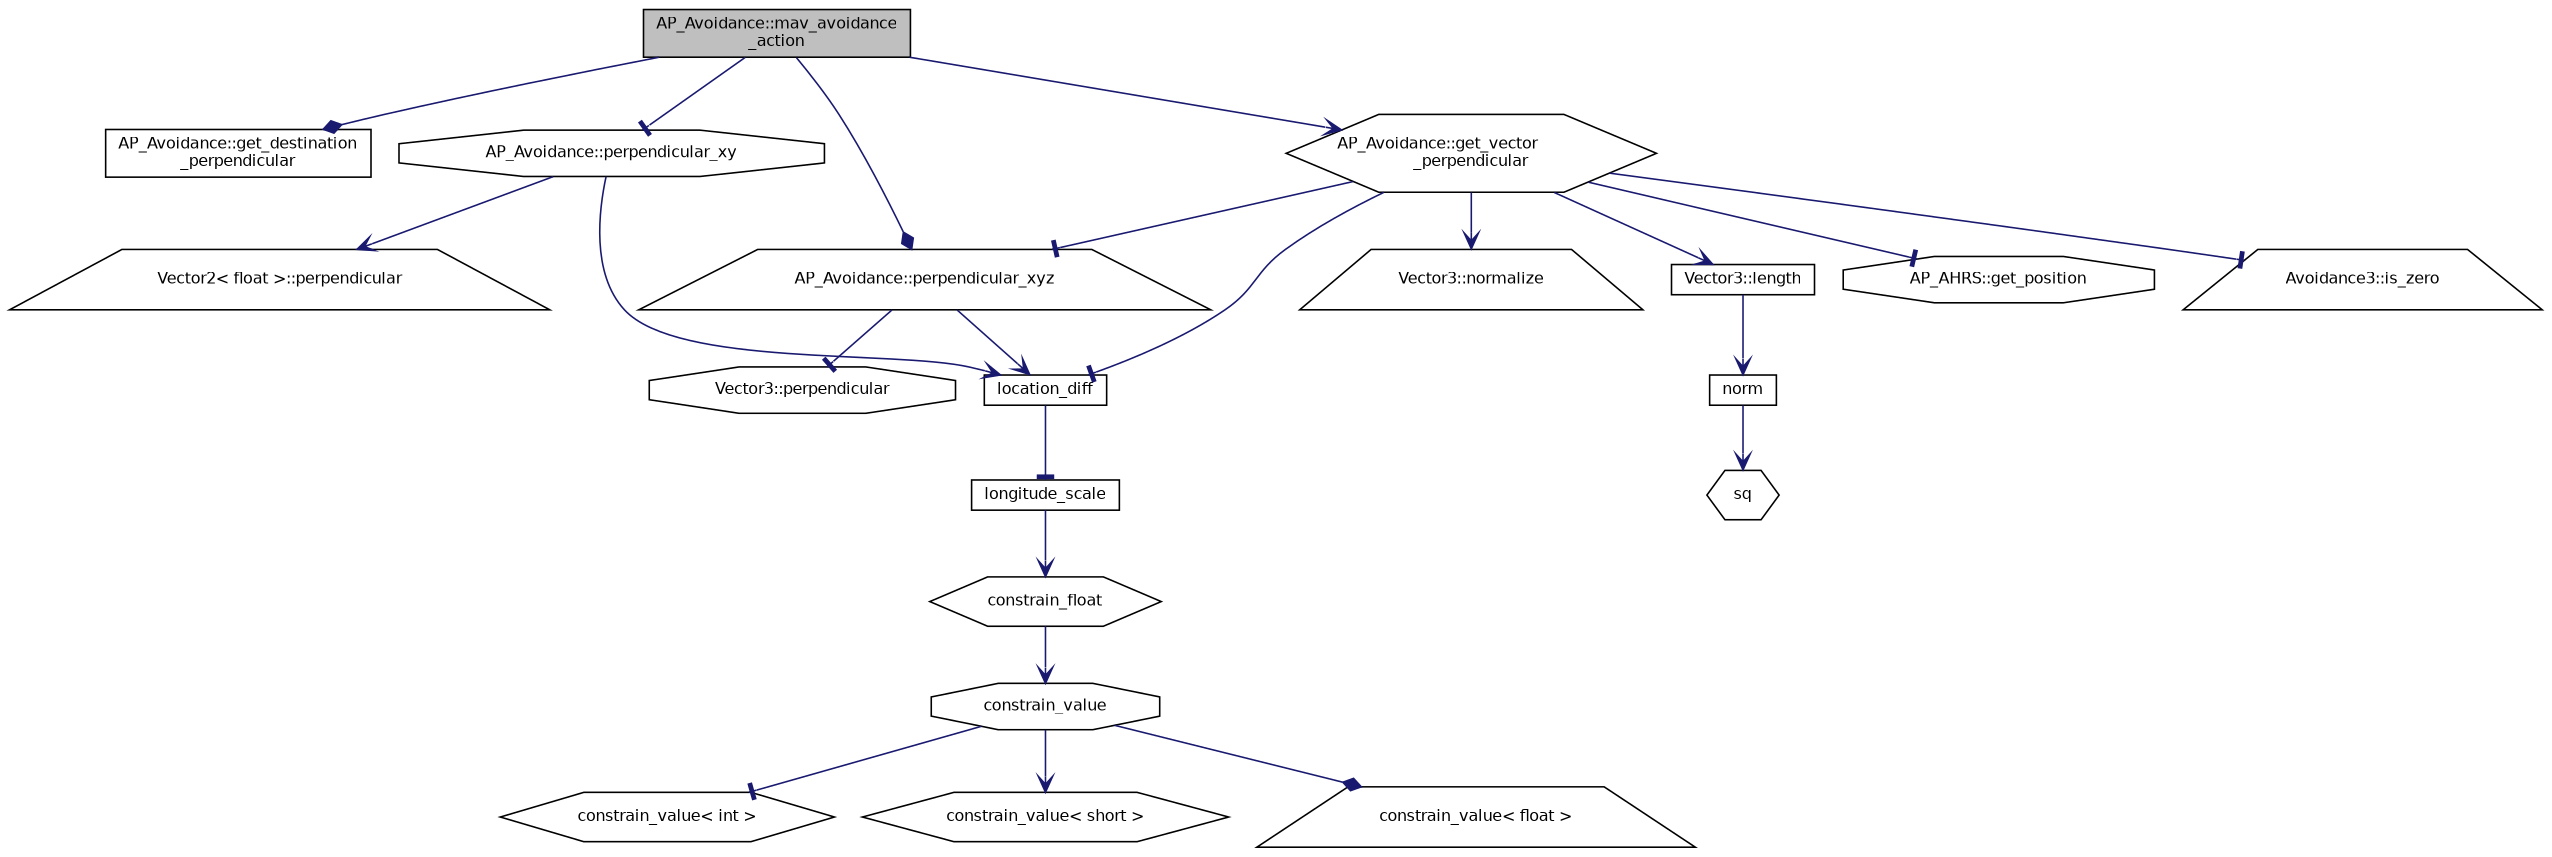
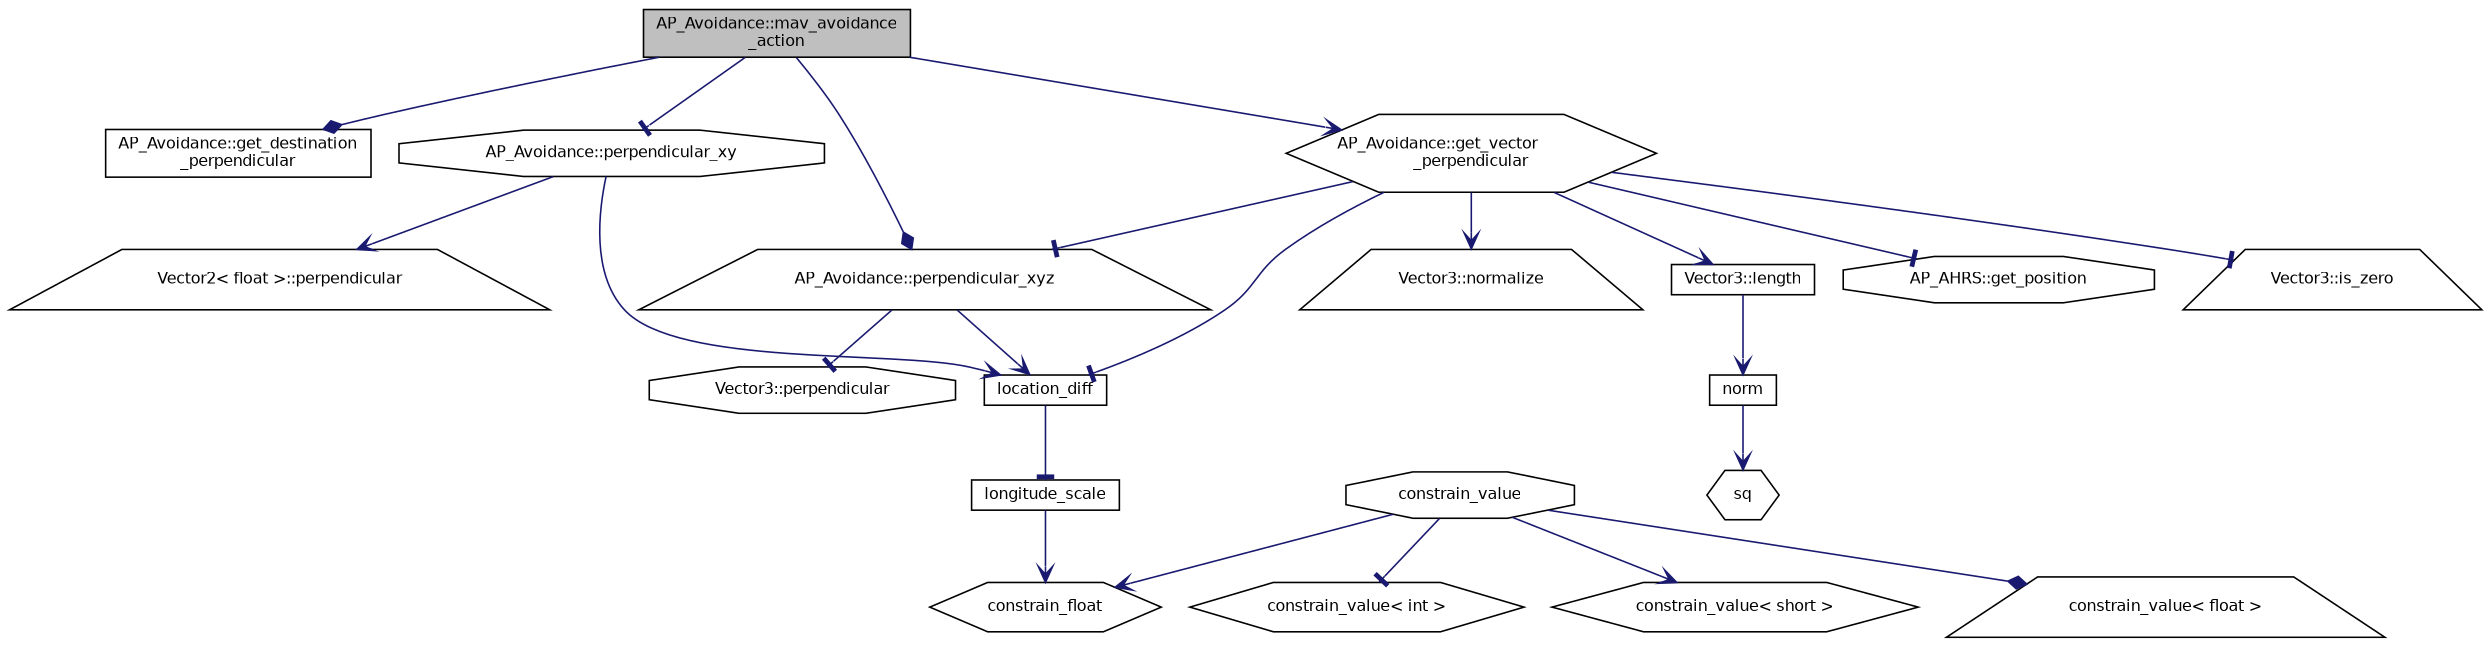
(2363, 280) -> (2332, 280)
(1045, 647) -> (1262, 549)
